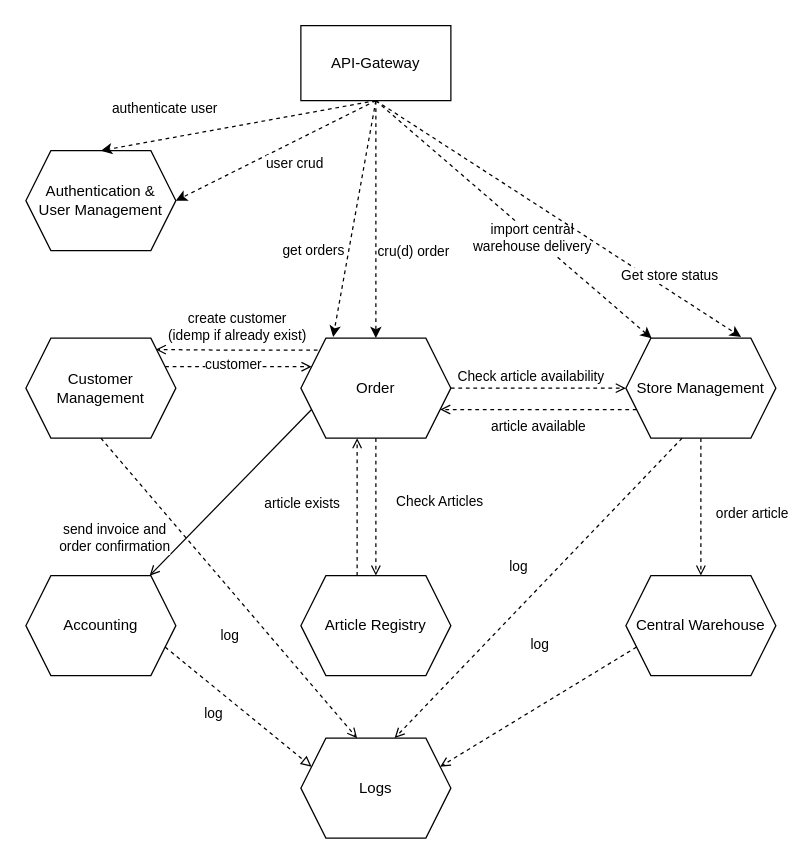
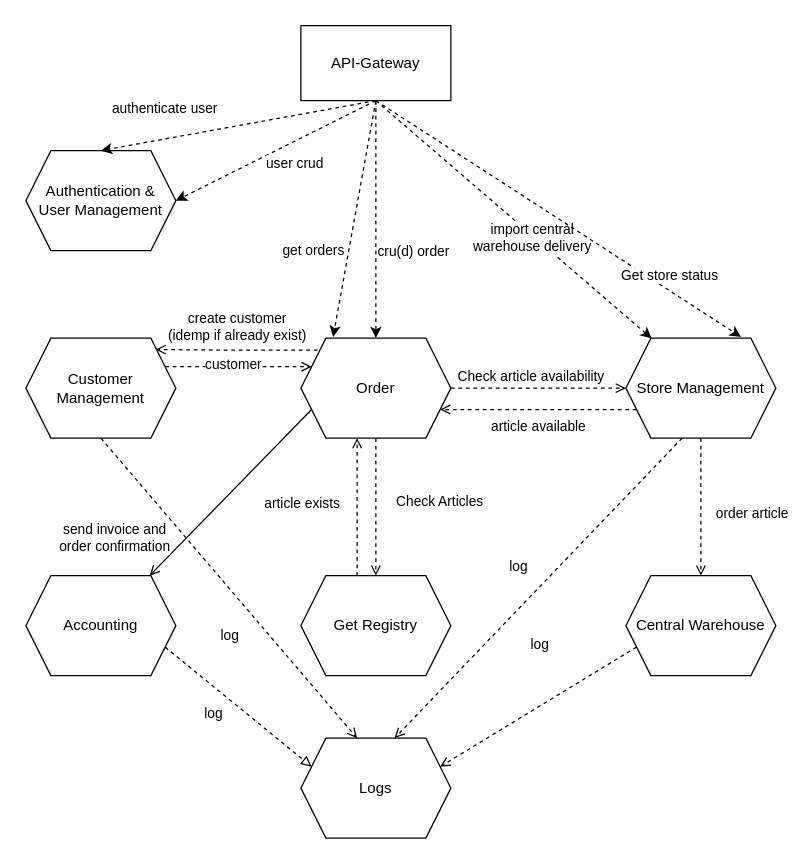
(376, 626) -> (376, 626)
